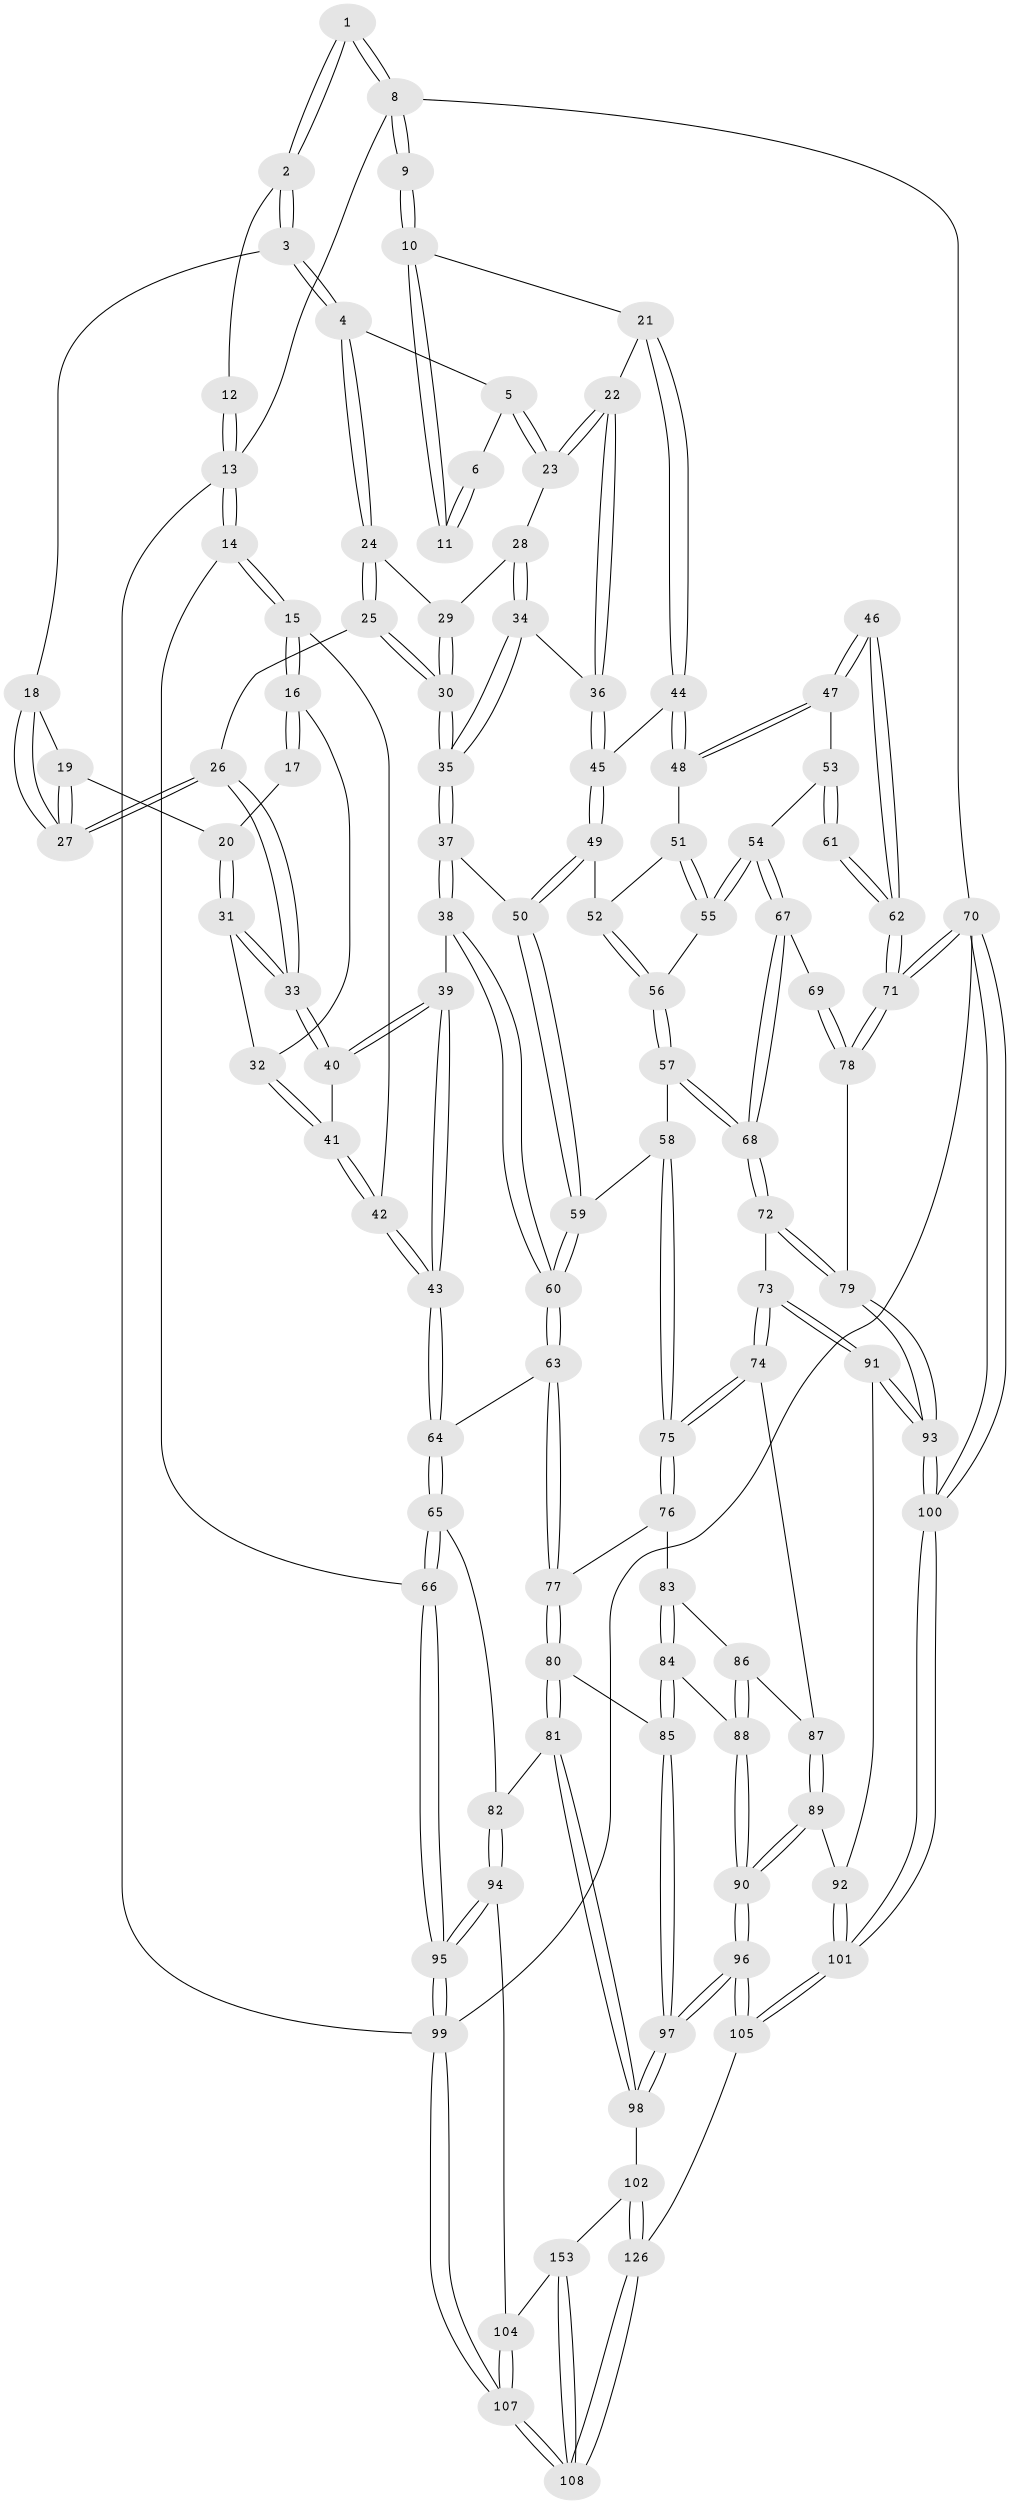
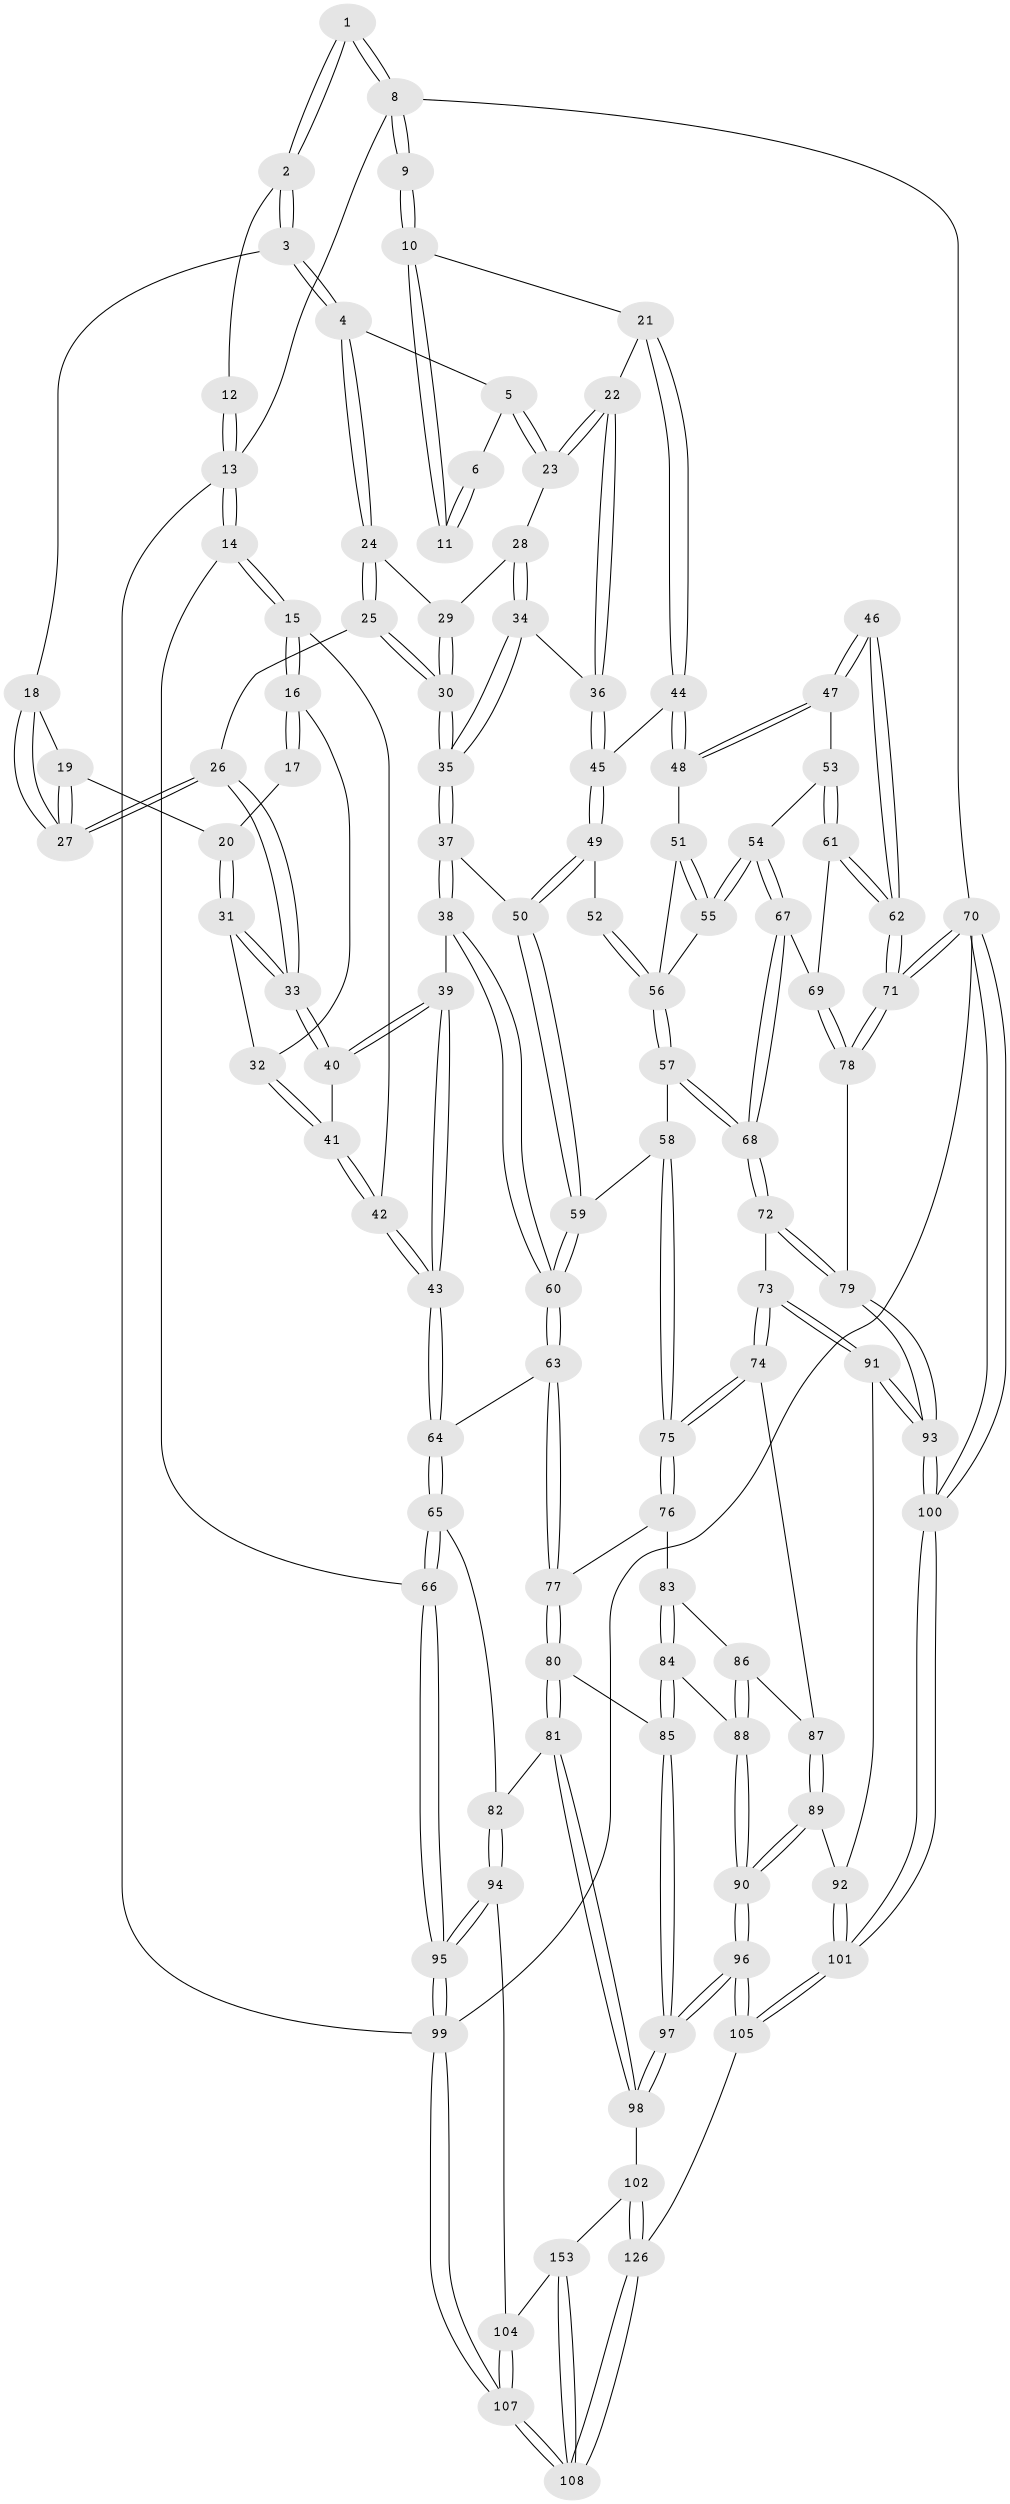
(637, 880) -> (668, 917)
none -> (824, 917)
